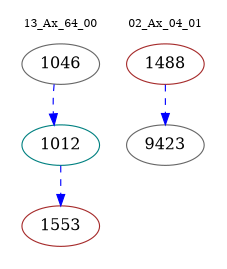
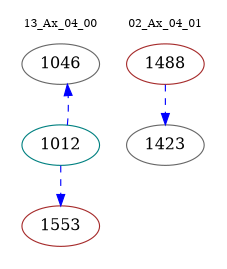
(61, 24) -> (61, 24)
(53, 99) -> (68, 110)
(165, 145) -> (165, 145)
